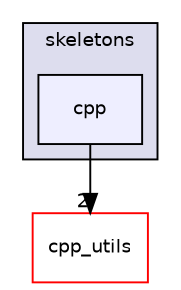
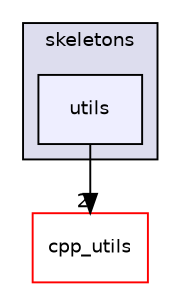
(90, 109) -> (90, 109)
